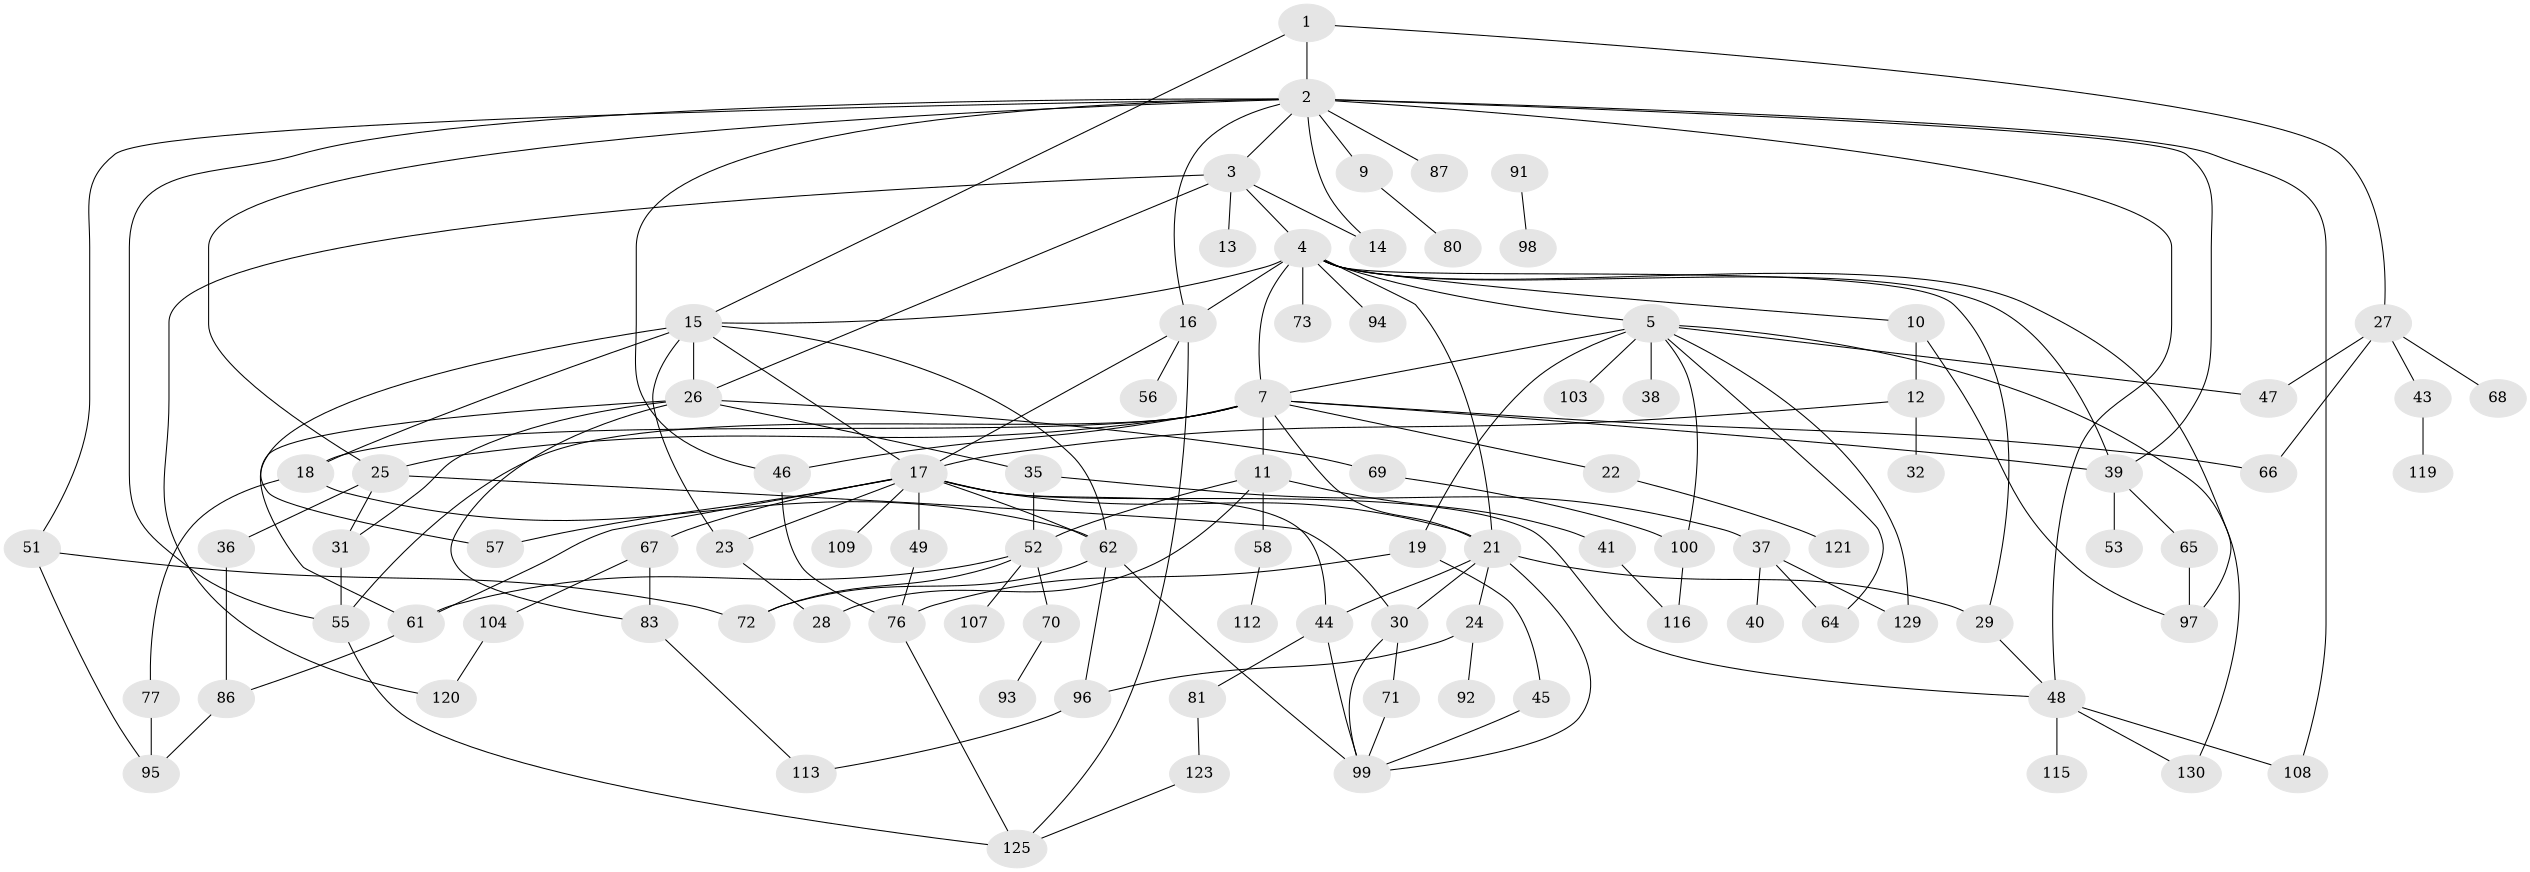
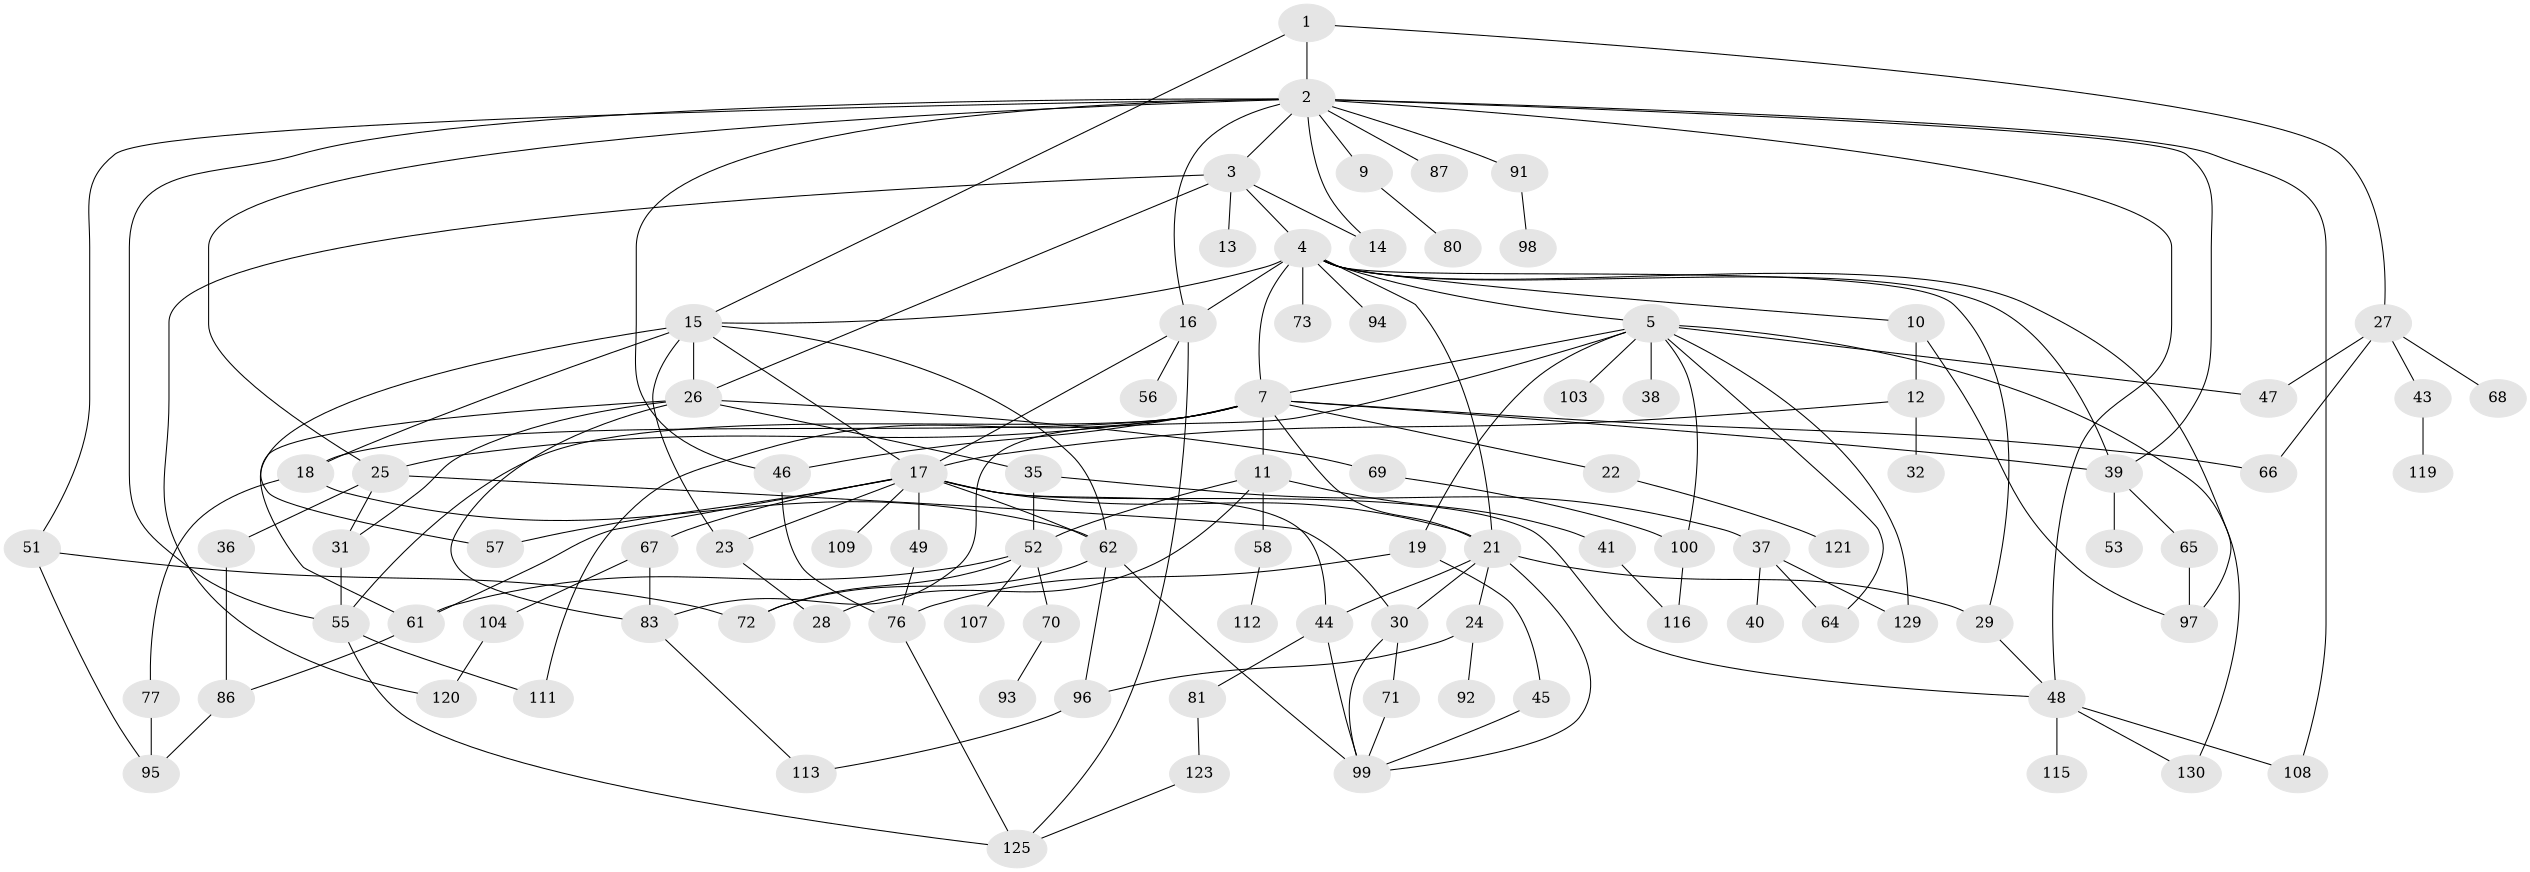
none -> (1415, 133)
none -> (1212, 423)
none -> (543, 699)
